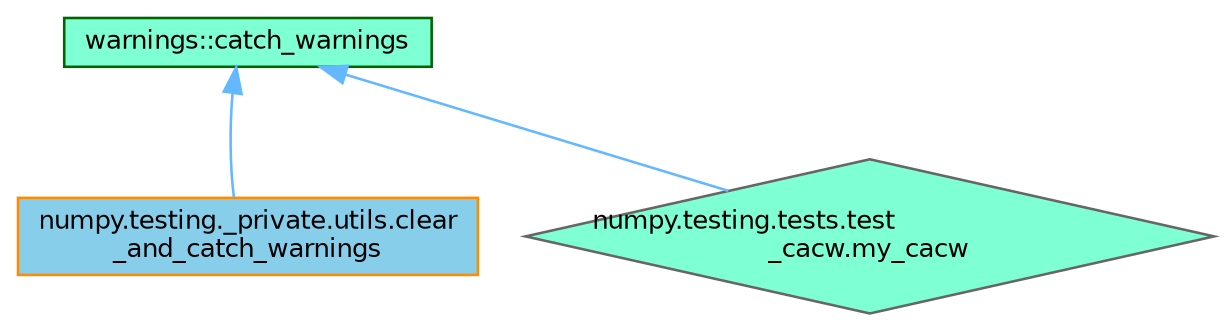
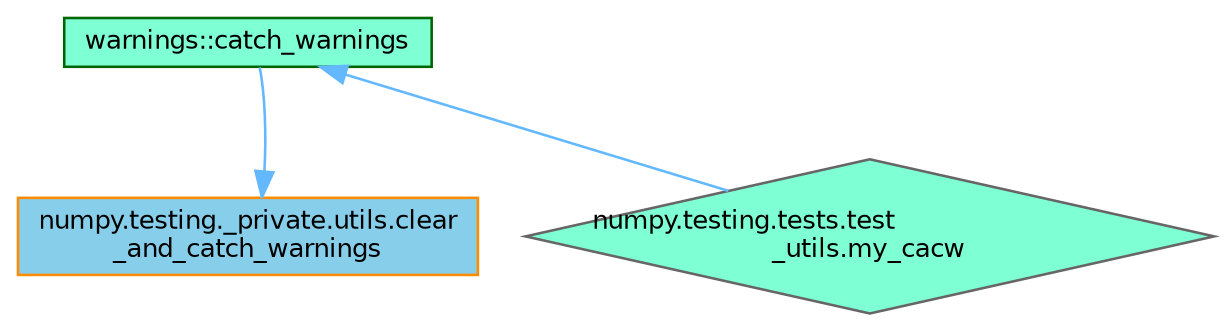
(231, 146) -> (265, 119)
(870, 236) -> (870, 236)
